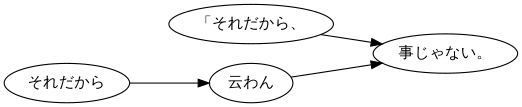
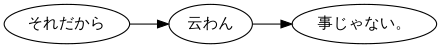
(251, 24) -> none
